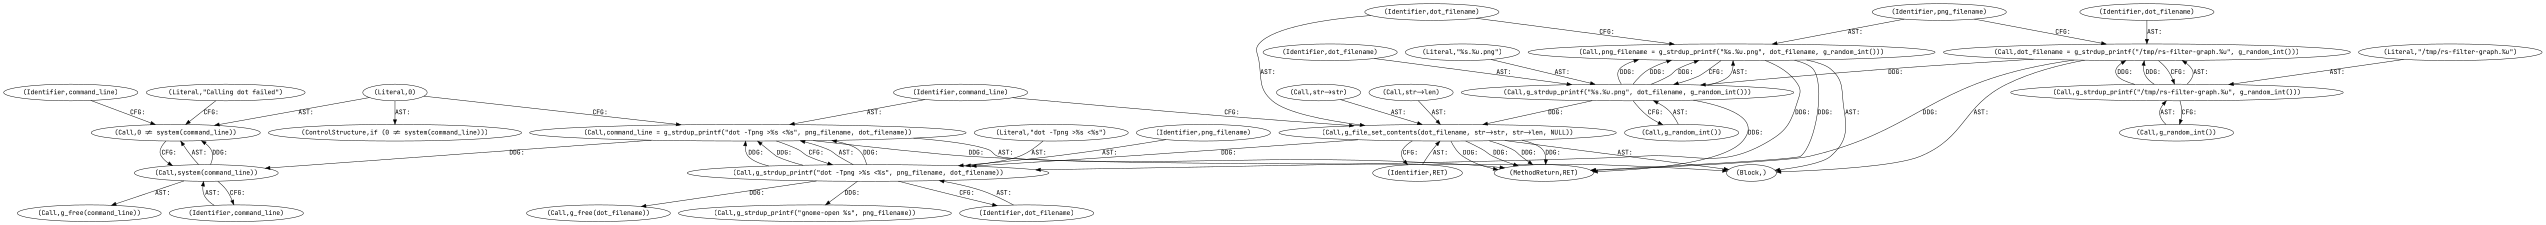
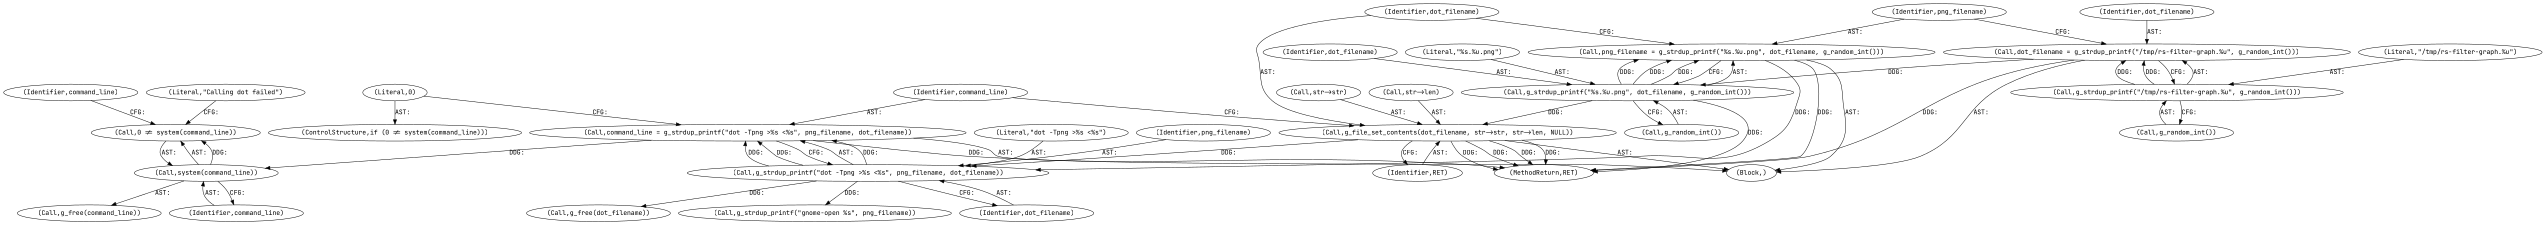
(294, 111) -> none
(171, 153) -> (171, 153)
